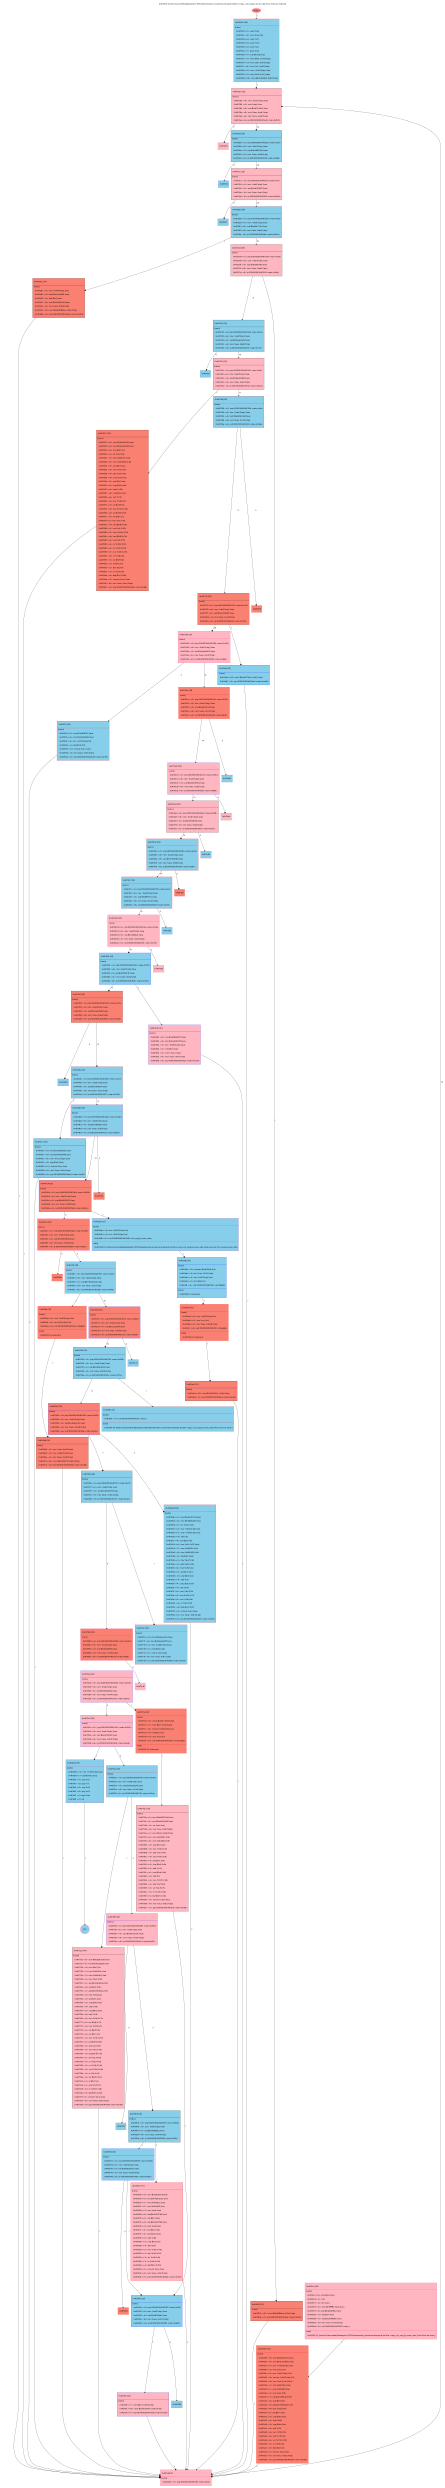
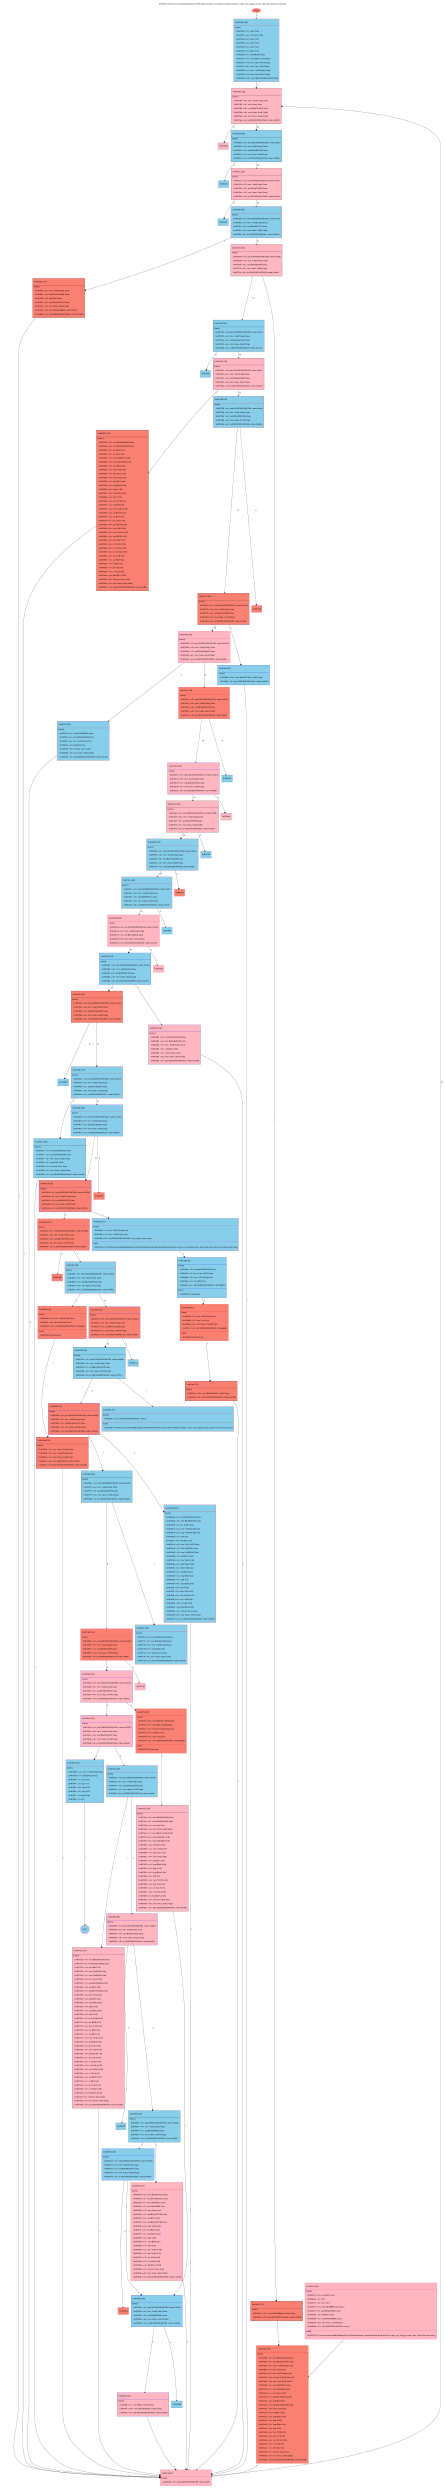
none -> (107, 1665)
(253, 2411) -> (278, 2333)
